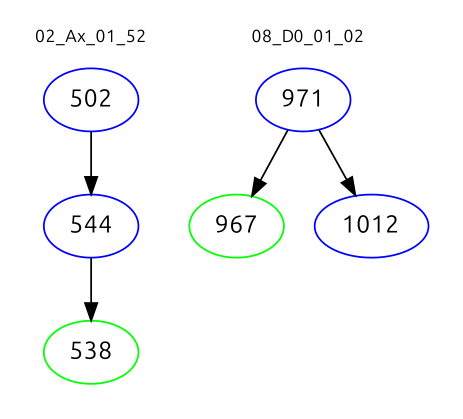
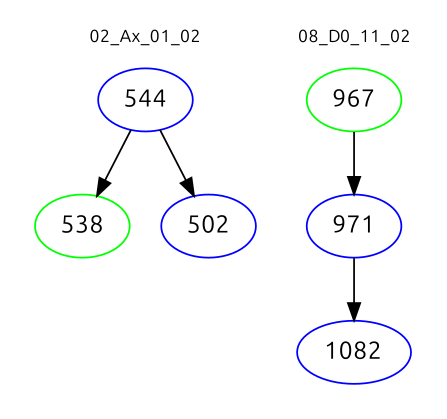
(91, 38) -> (145, 38)
(308, 38) -> (355, 38)
(91, 154) -> (173, 155)
(274, 155) -> (354, 154)
(372, 226) -> (354, 352)
